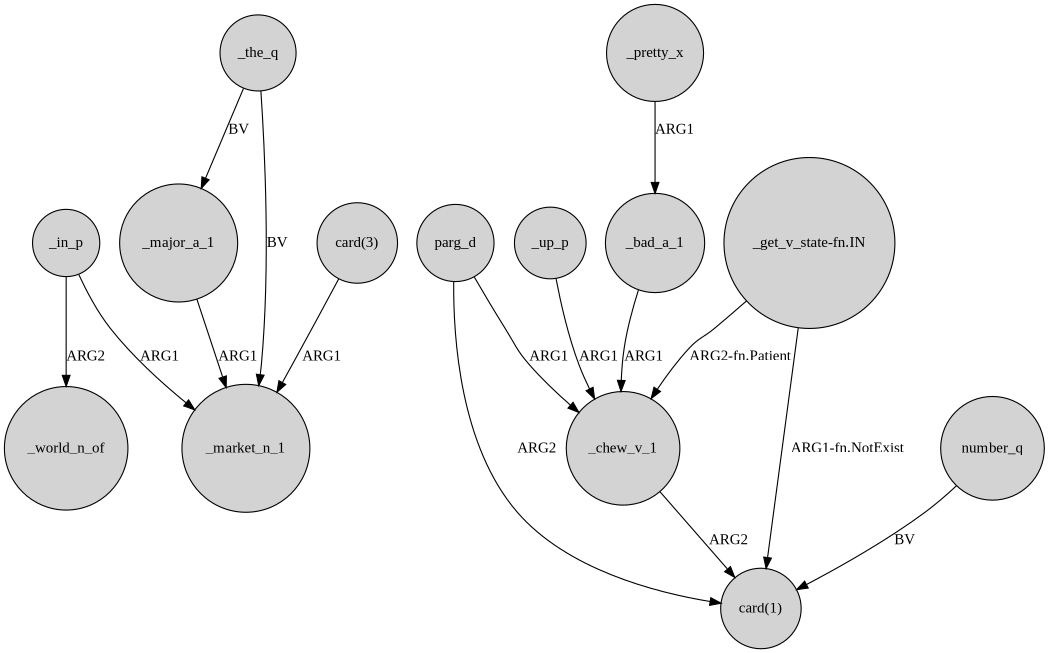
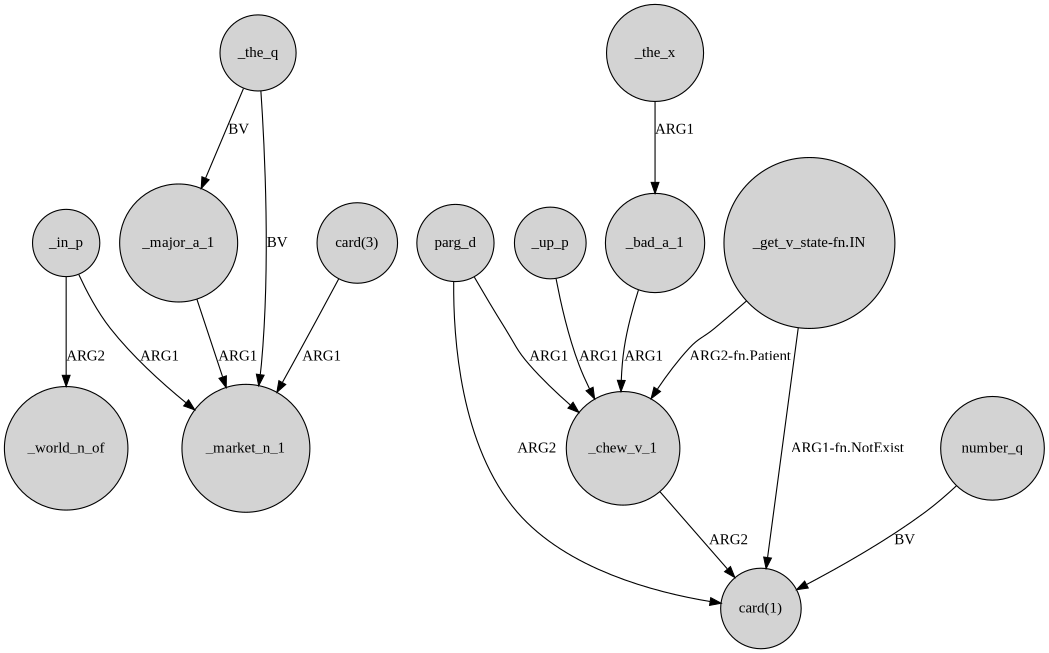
(655, 53) -> (655, 53)
